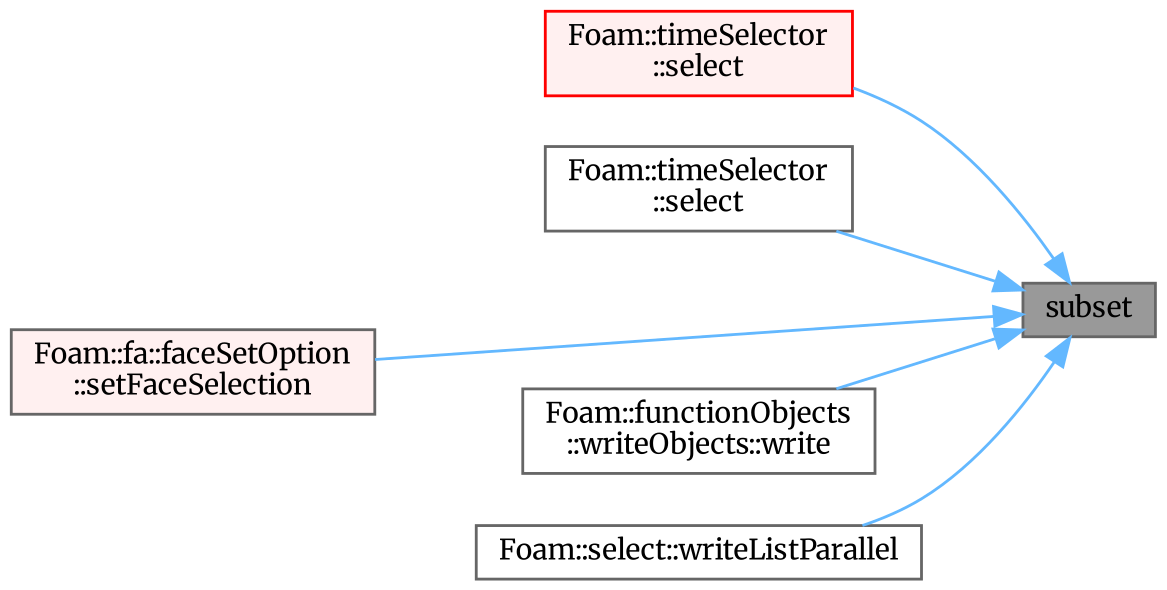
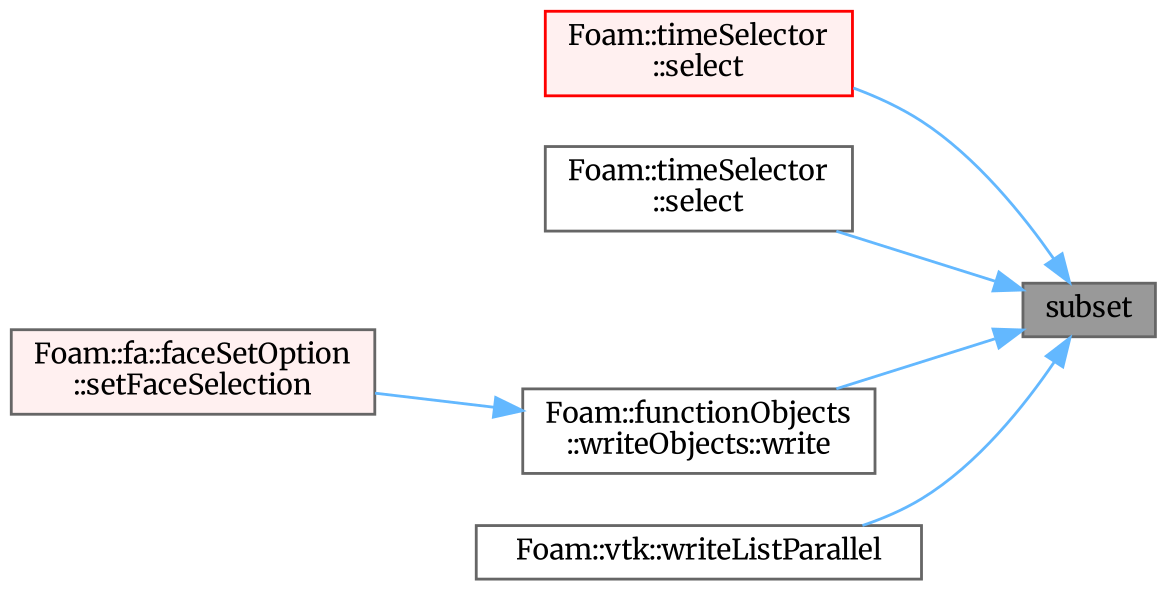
(684, 338) -> (435, 400)
(699, 552) -> (699, 552)
